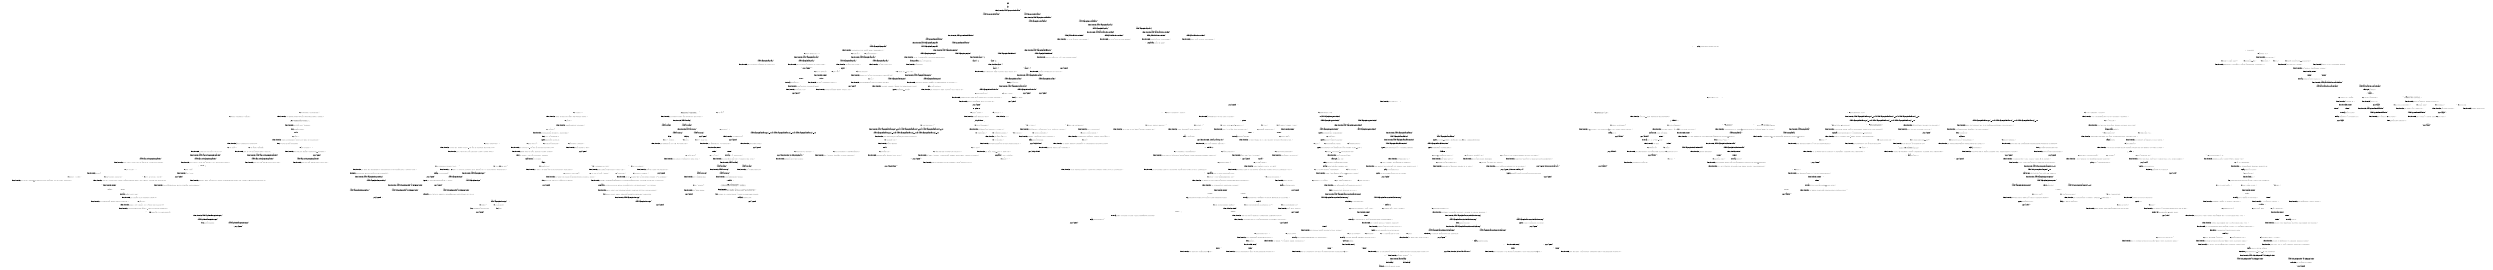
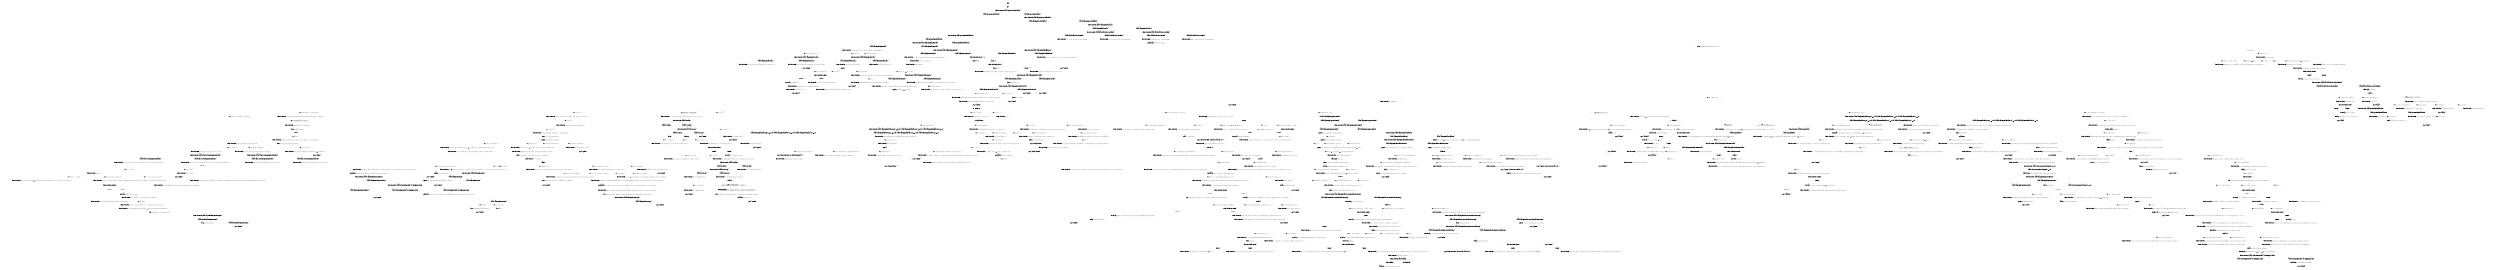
none -> (1405, 155)
